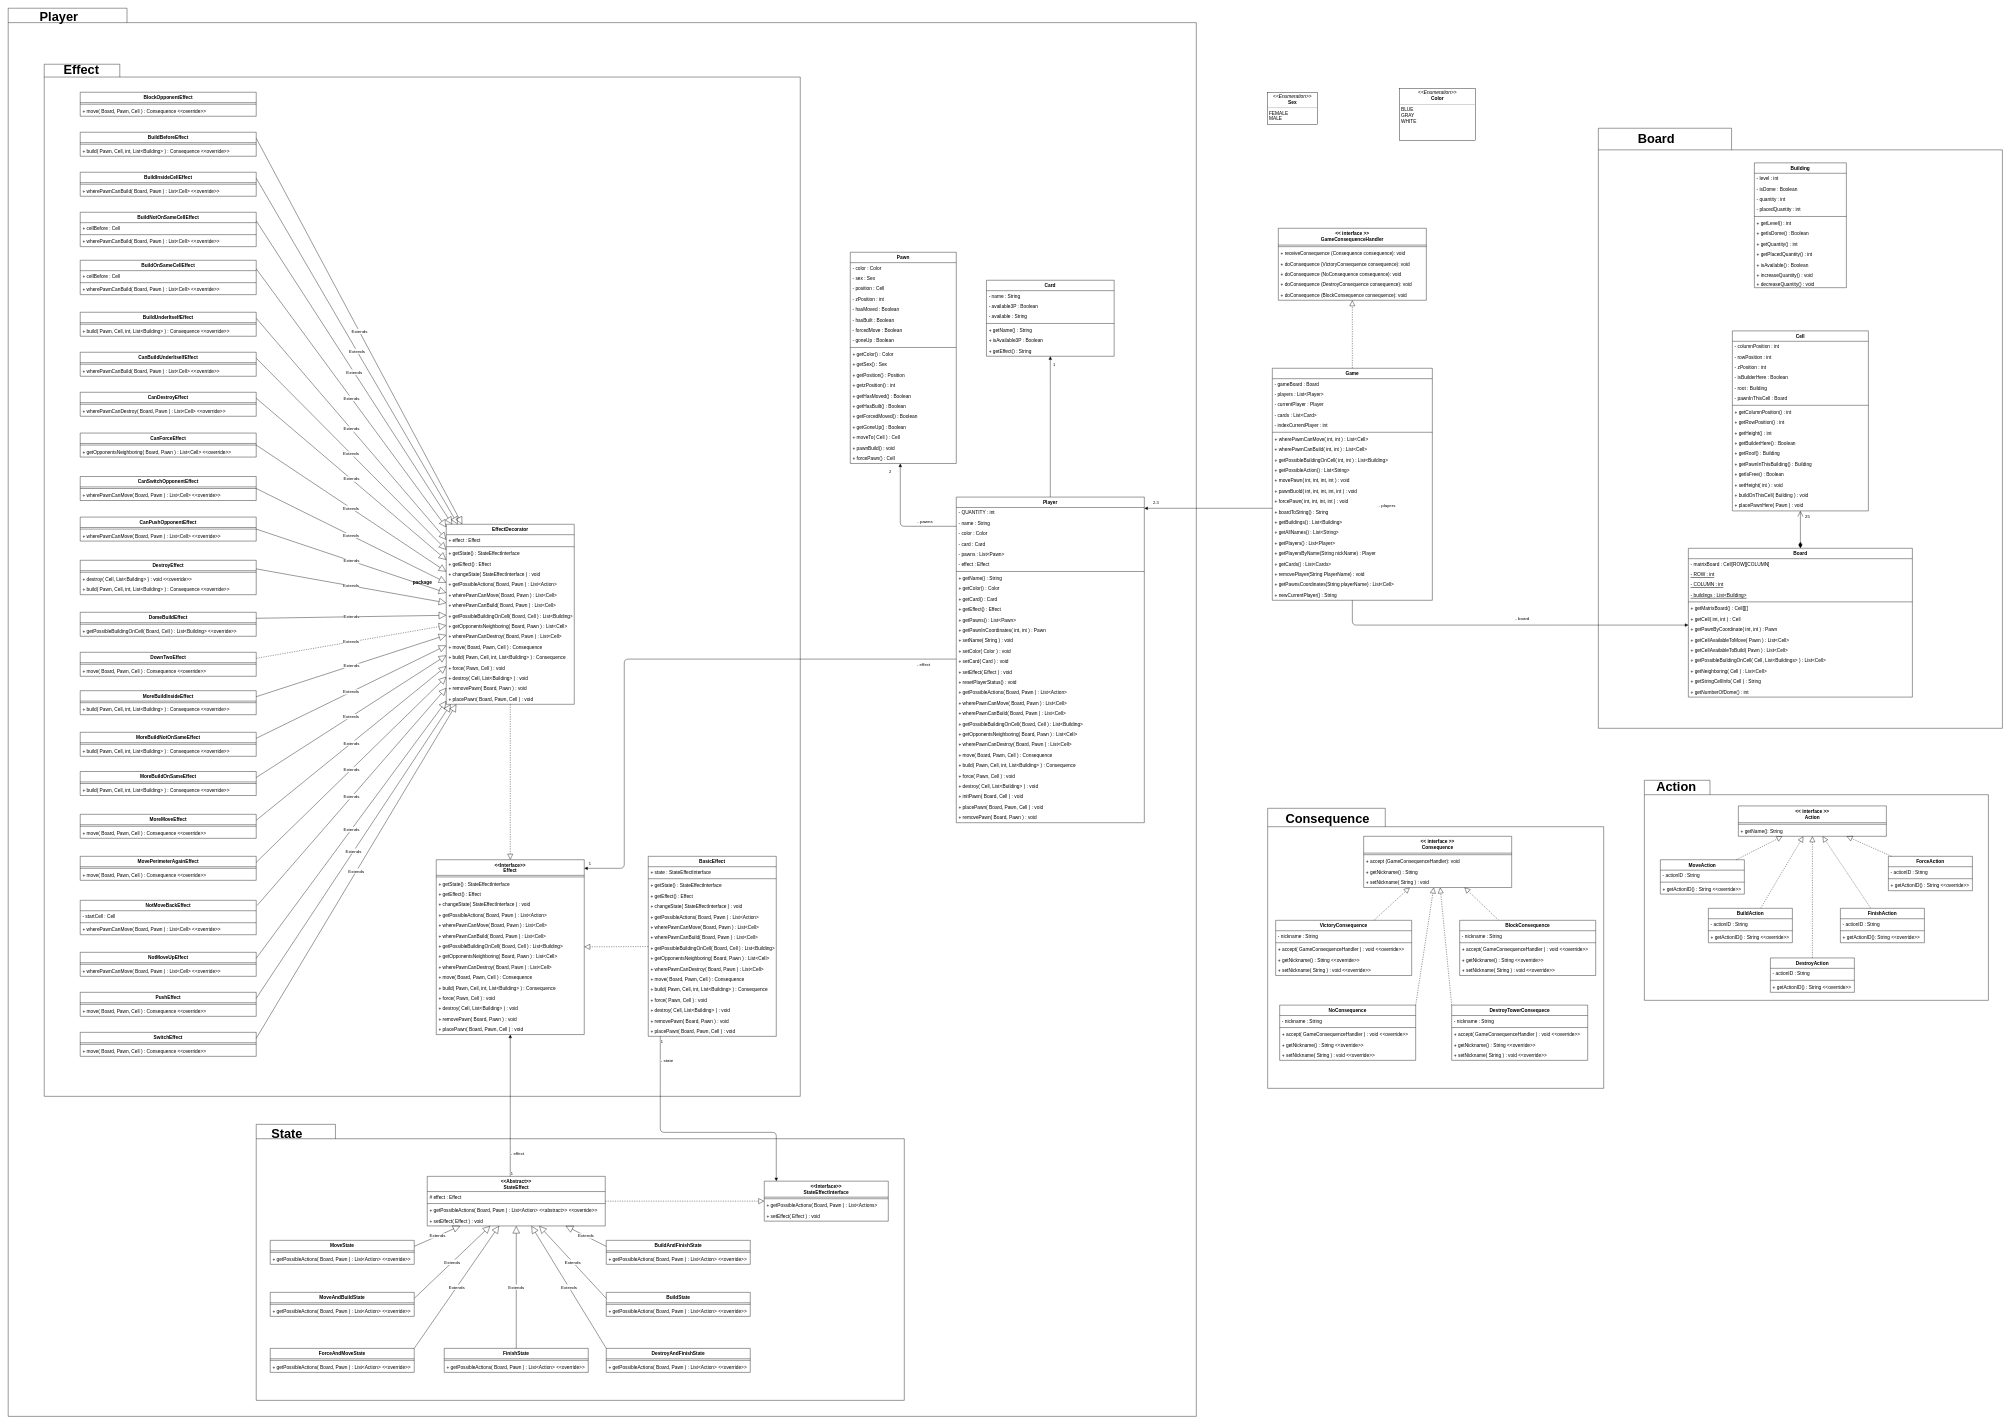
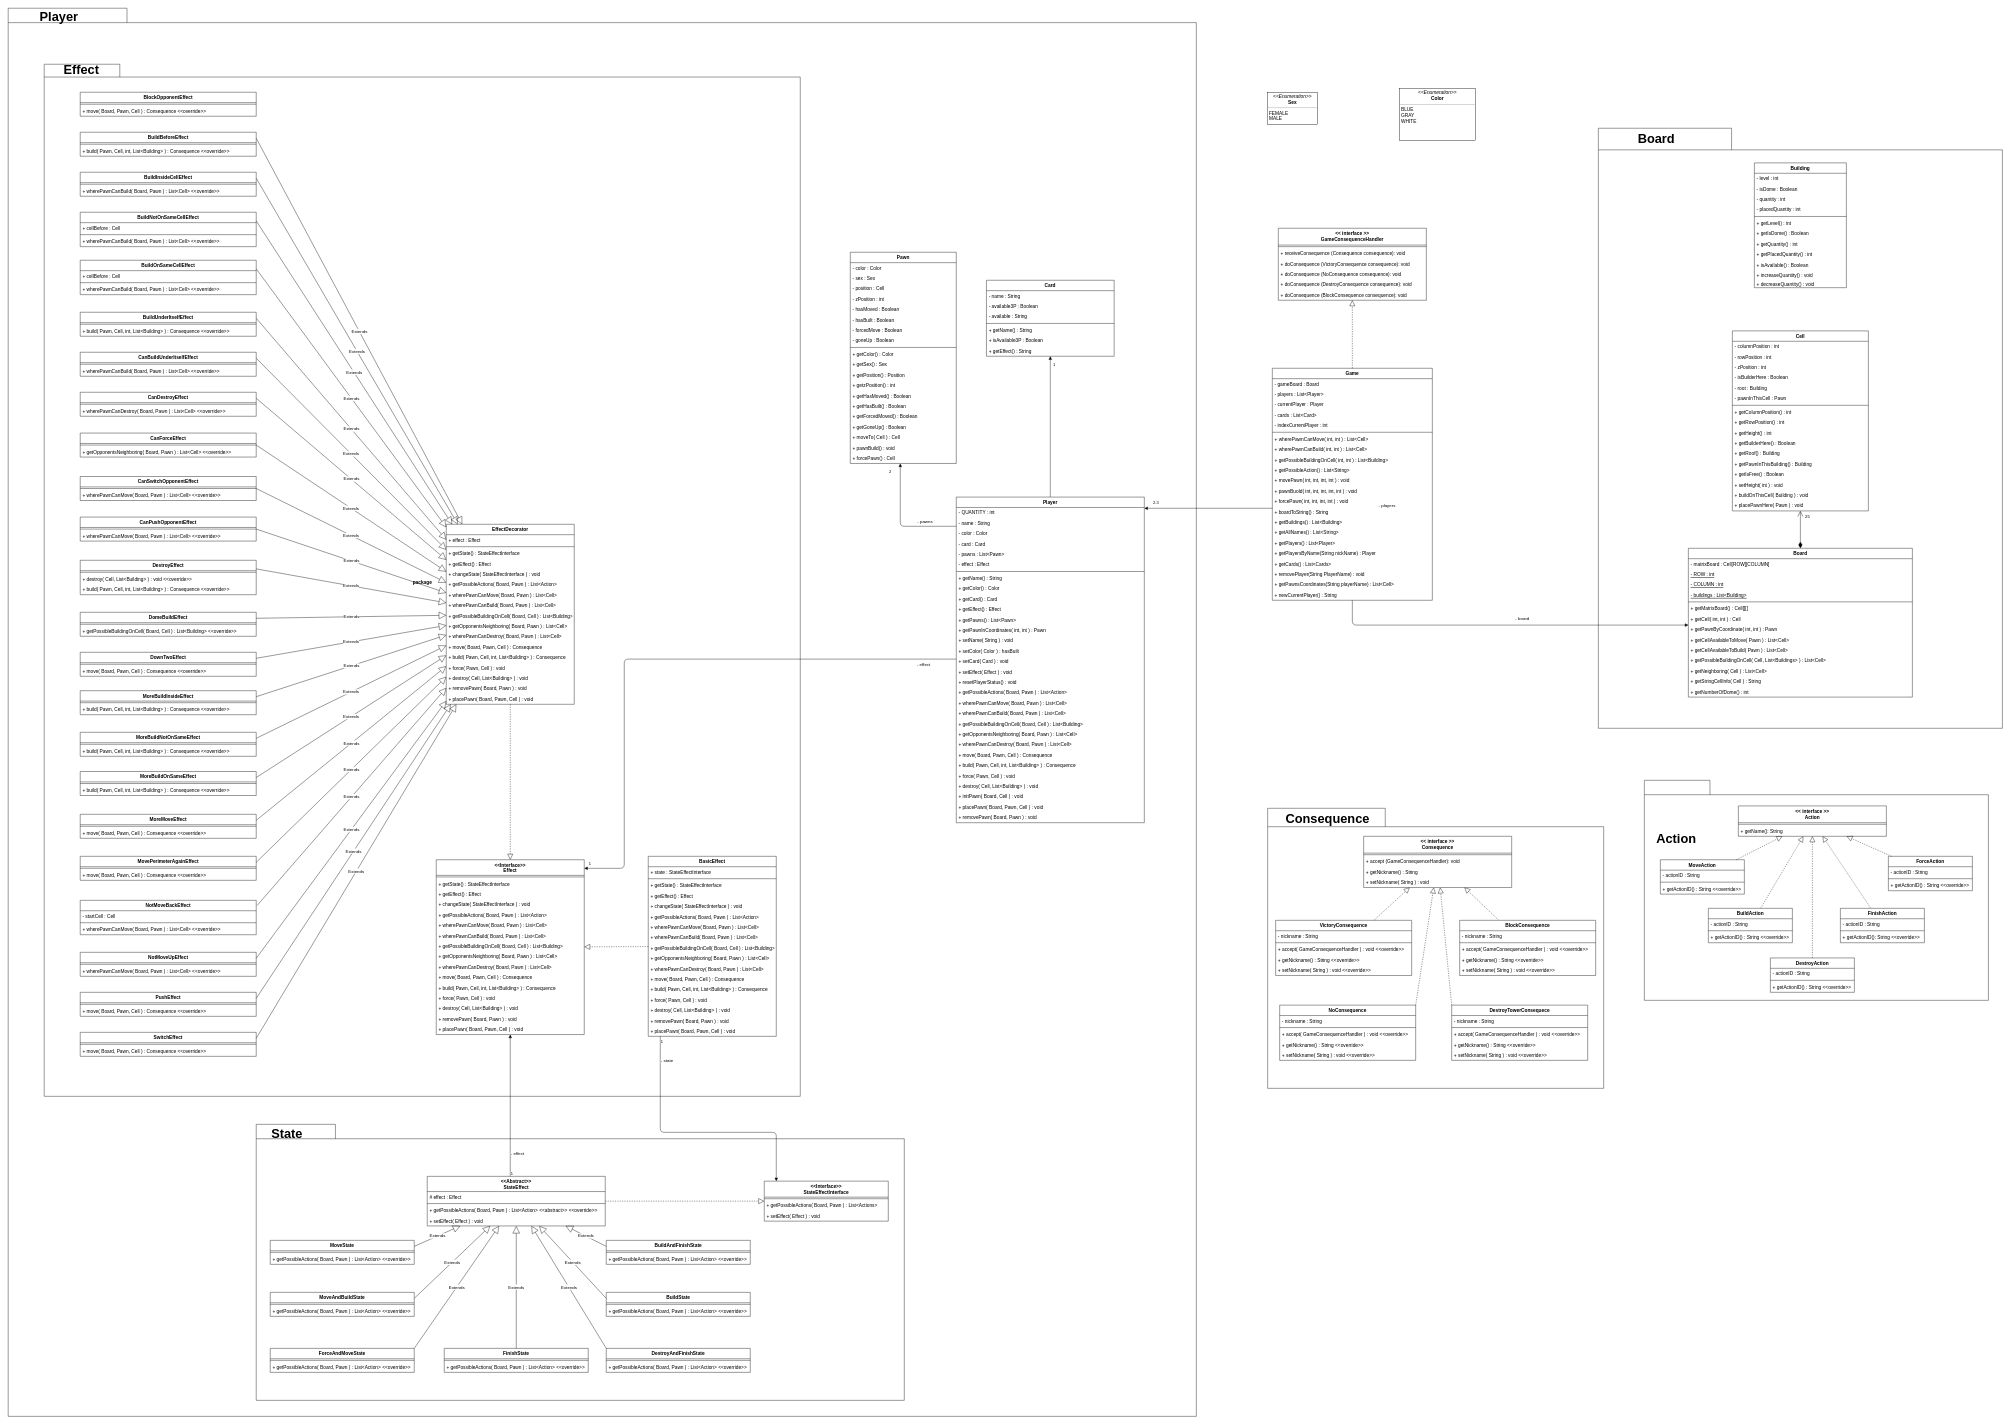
(1762, 399) -> (1761, 399)
(300, 651) -> (300, 651)
(988, 651) -> (992, 651)
(1676, 785) -> (1676, 837)
